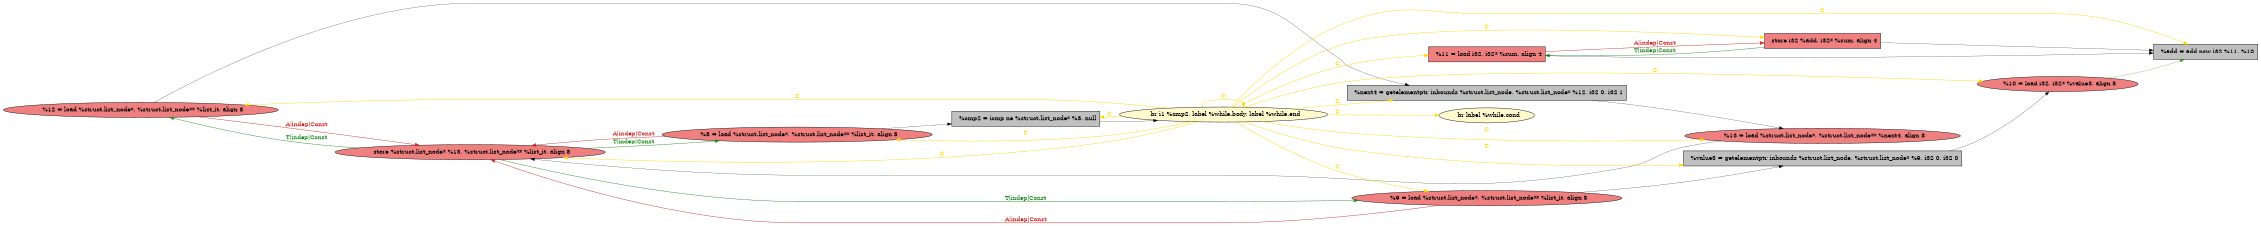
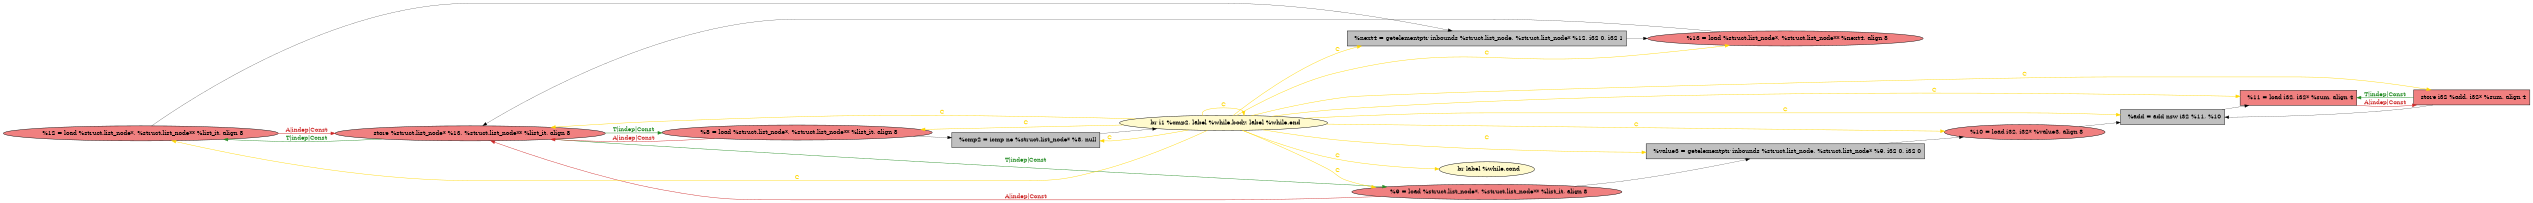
(1847, 57) -> (2233, 108)
(2144, 71) -> (2098, 125)
